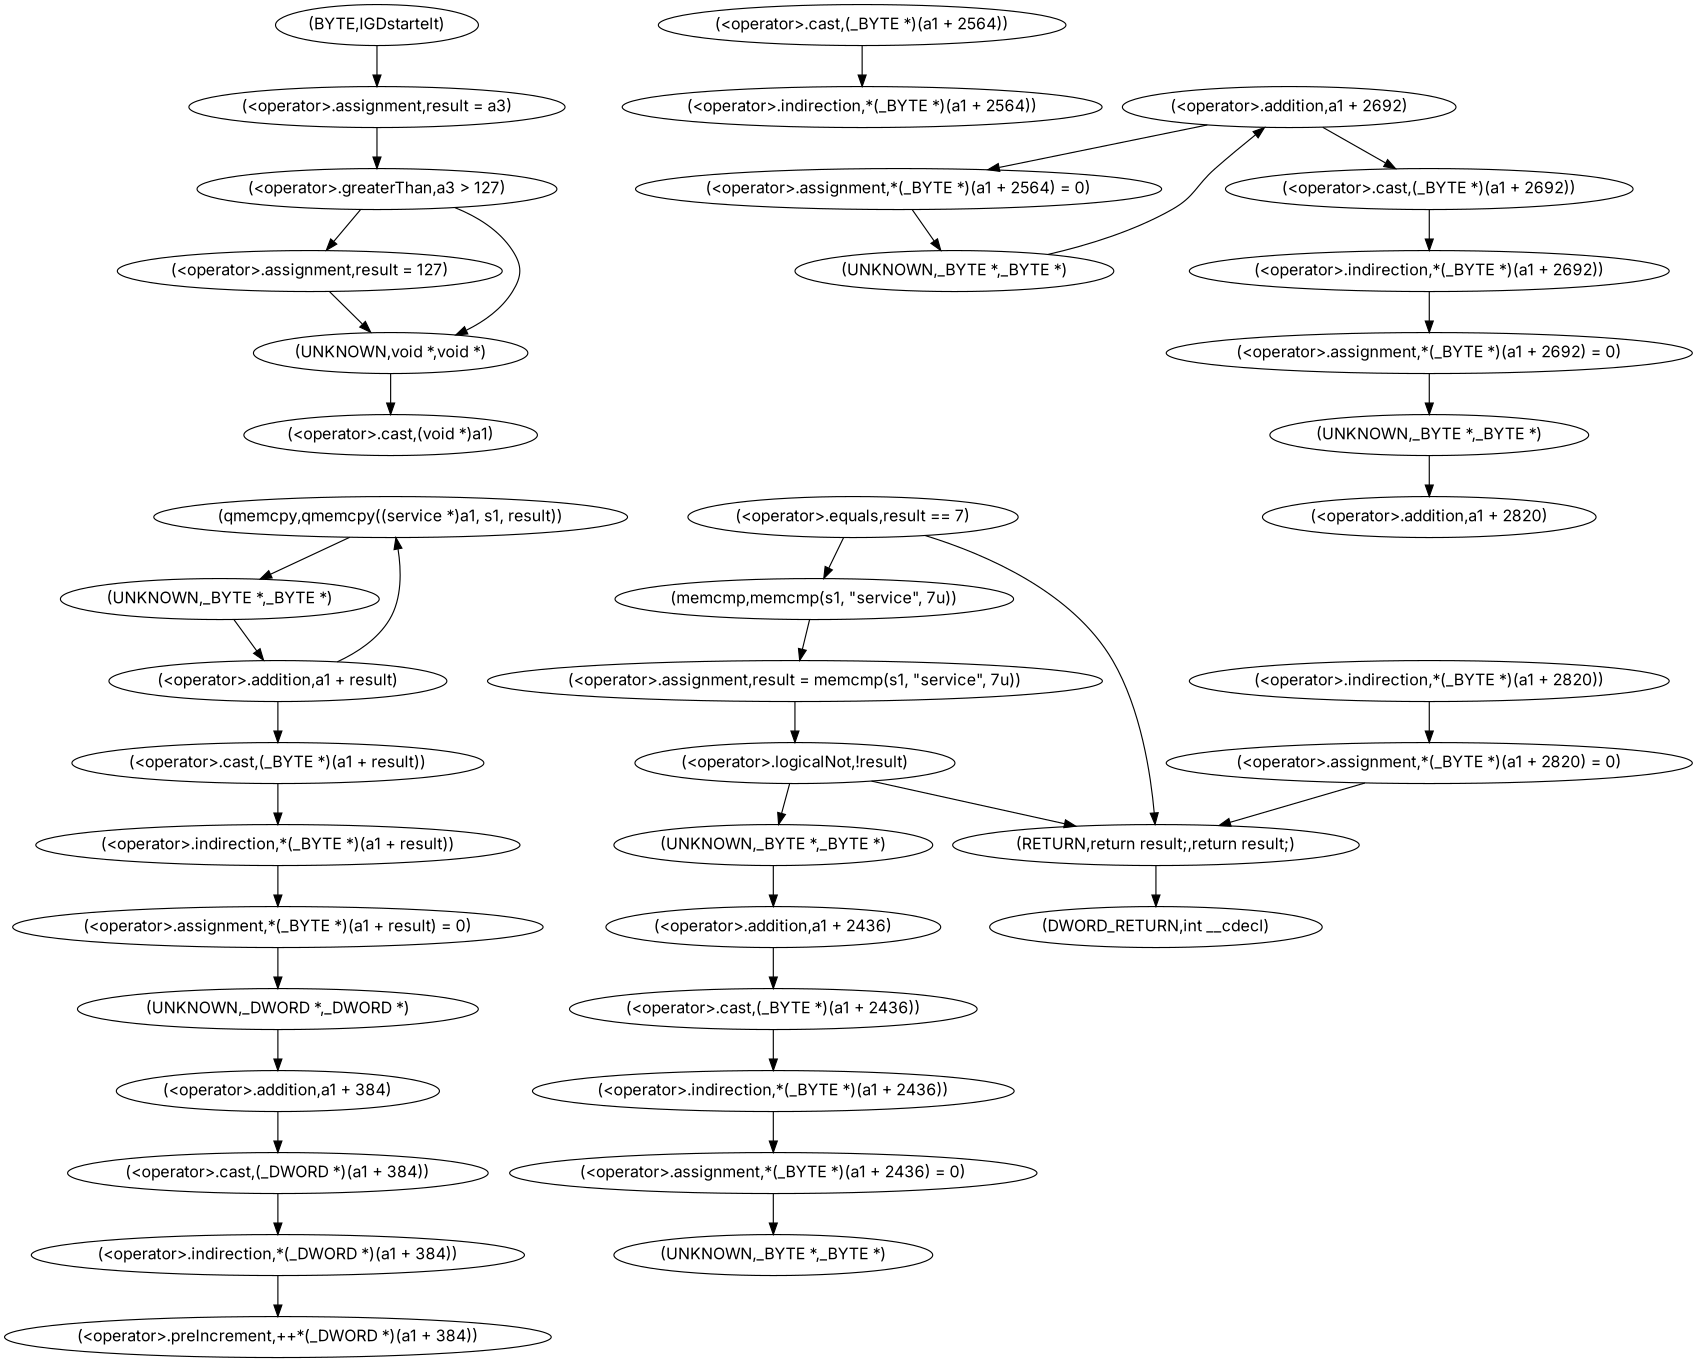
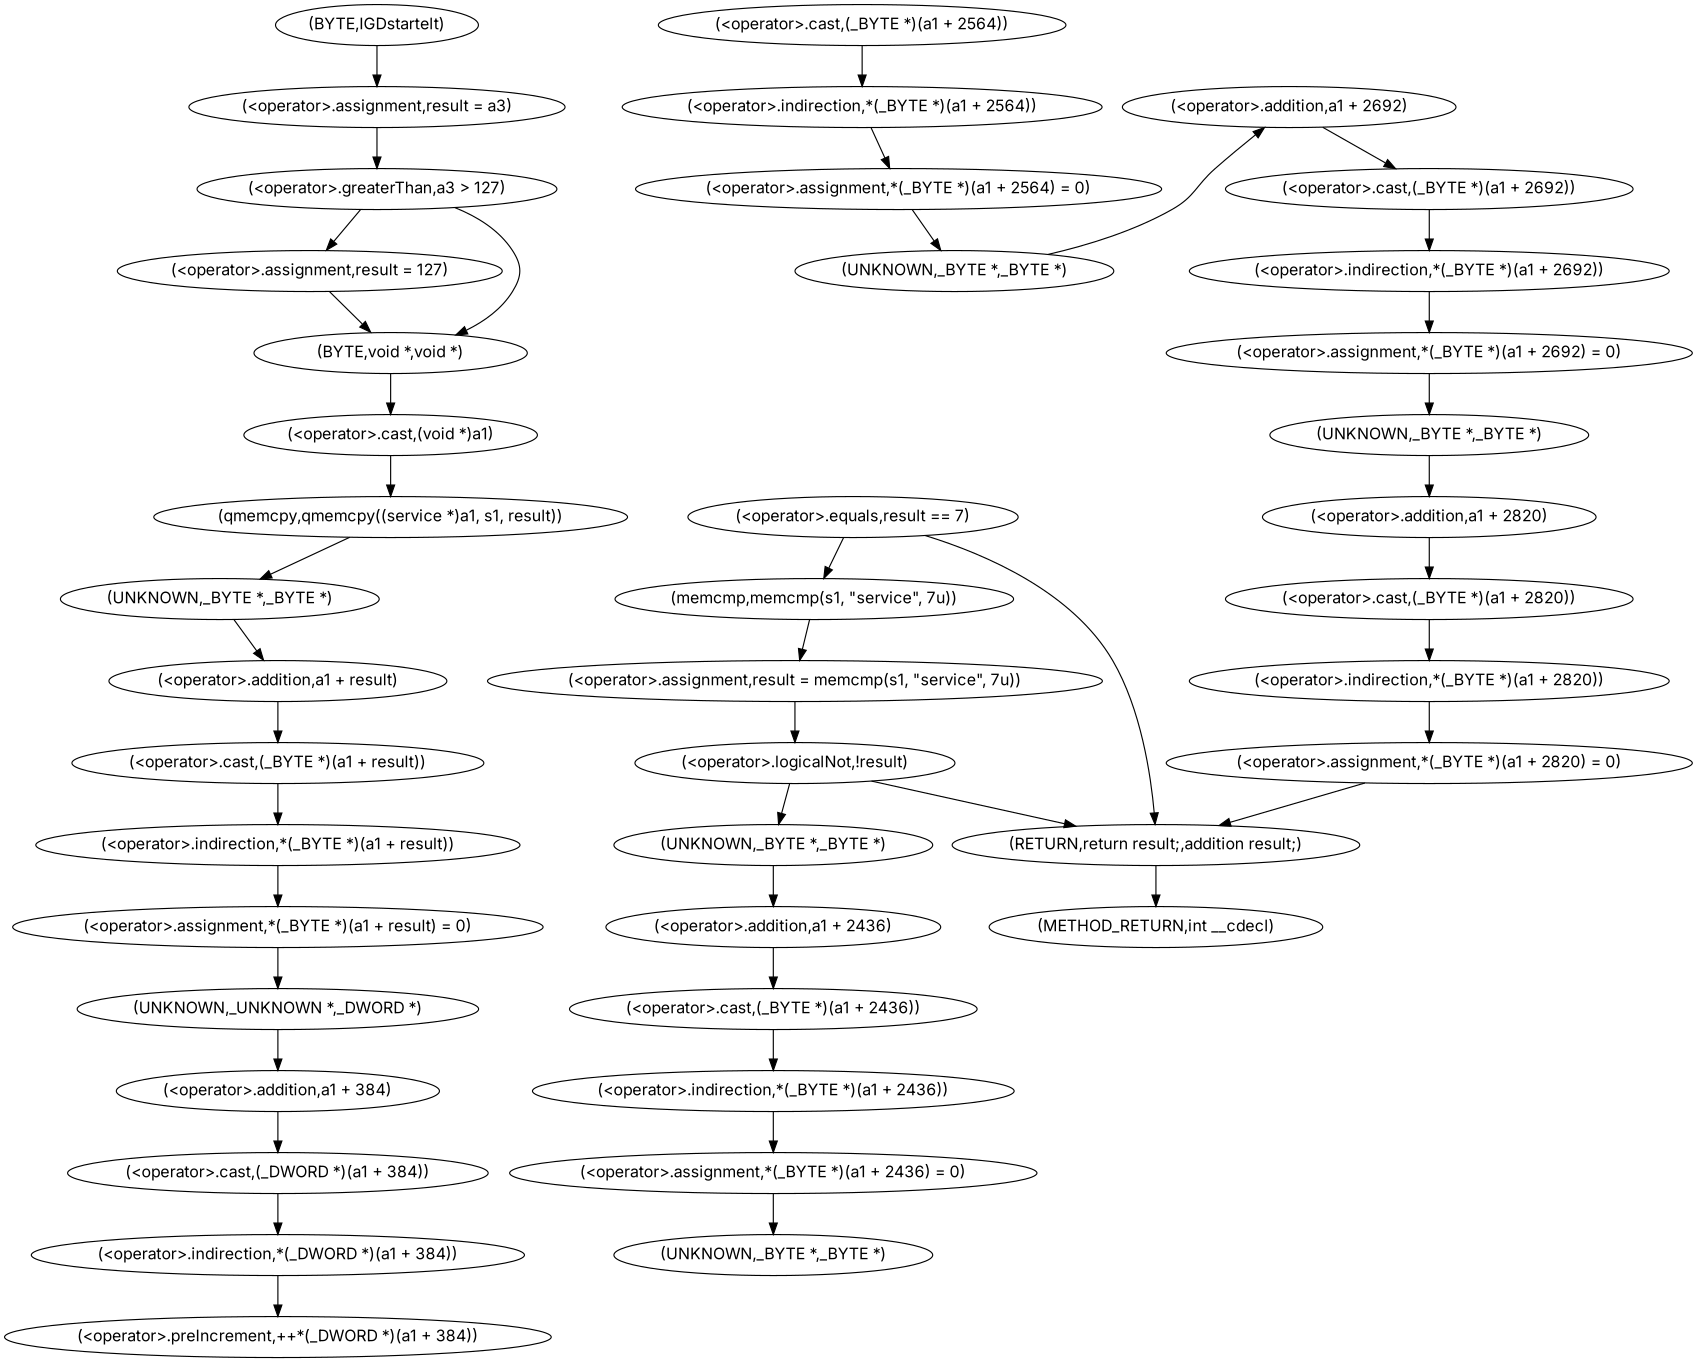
(1103, 146) -> (878, 143)
(391, 353) -> (391, 353)
none -> (1429, 599)
(390, 618) -> (391, 470)
(1156, 845) -> (1156, 845)
(1156, 927) -> (1156, 927)
(278, 1009) -> (278, 1009)
